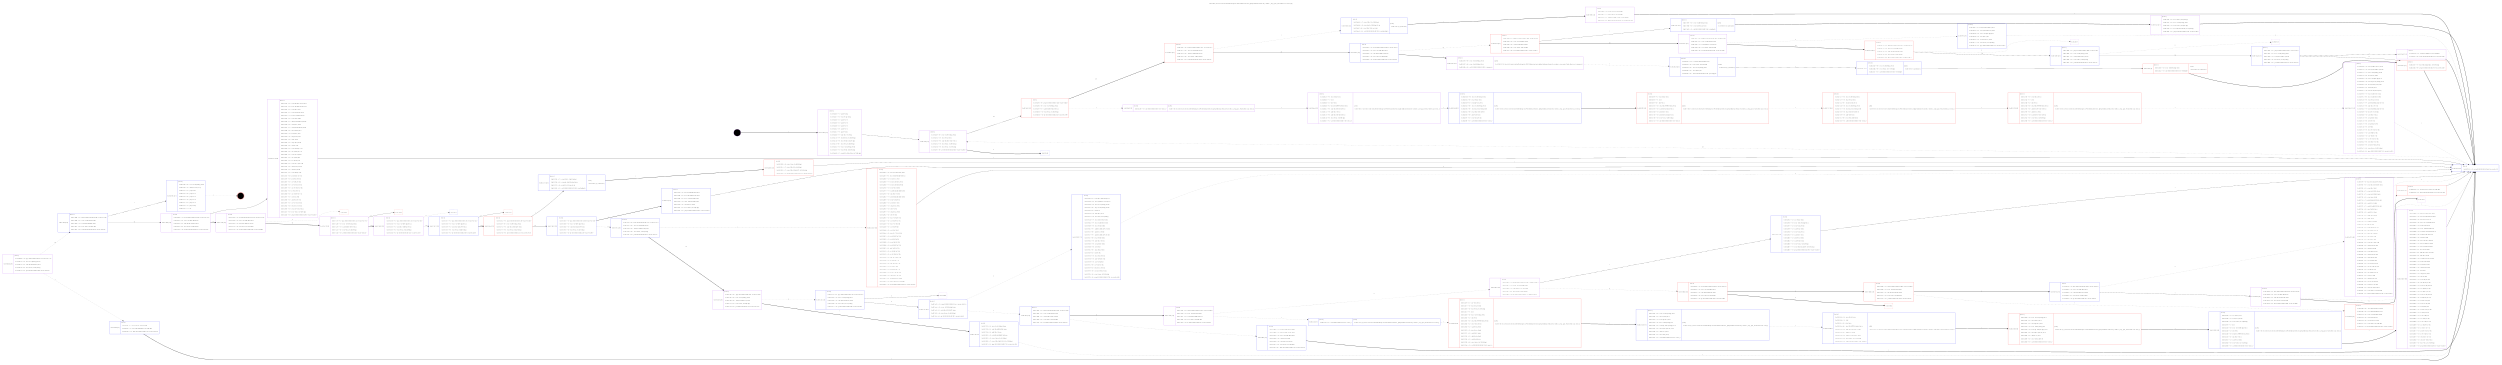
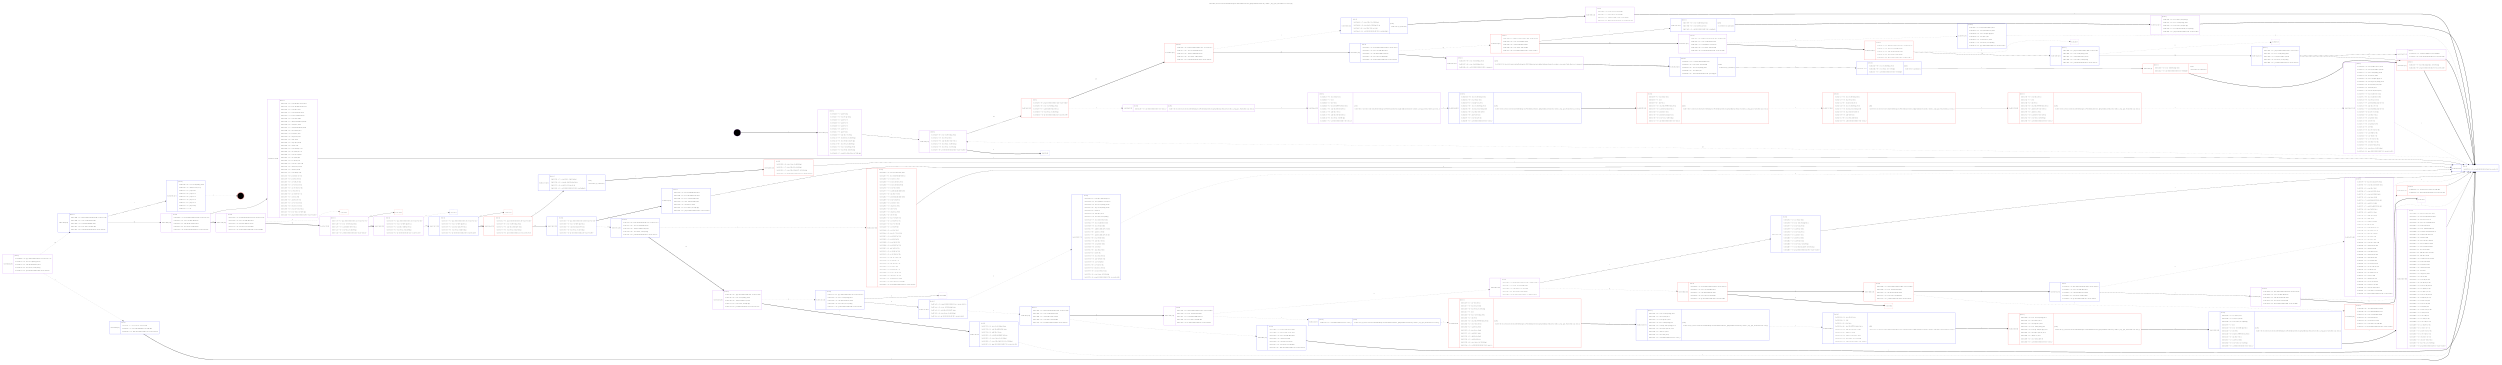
(1626, 65) -> (1626, 65)
